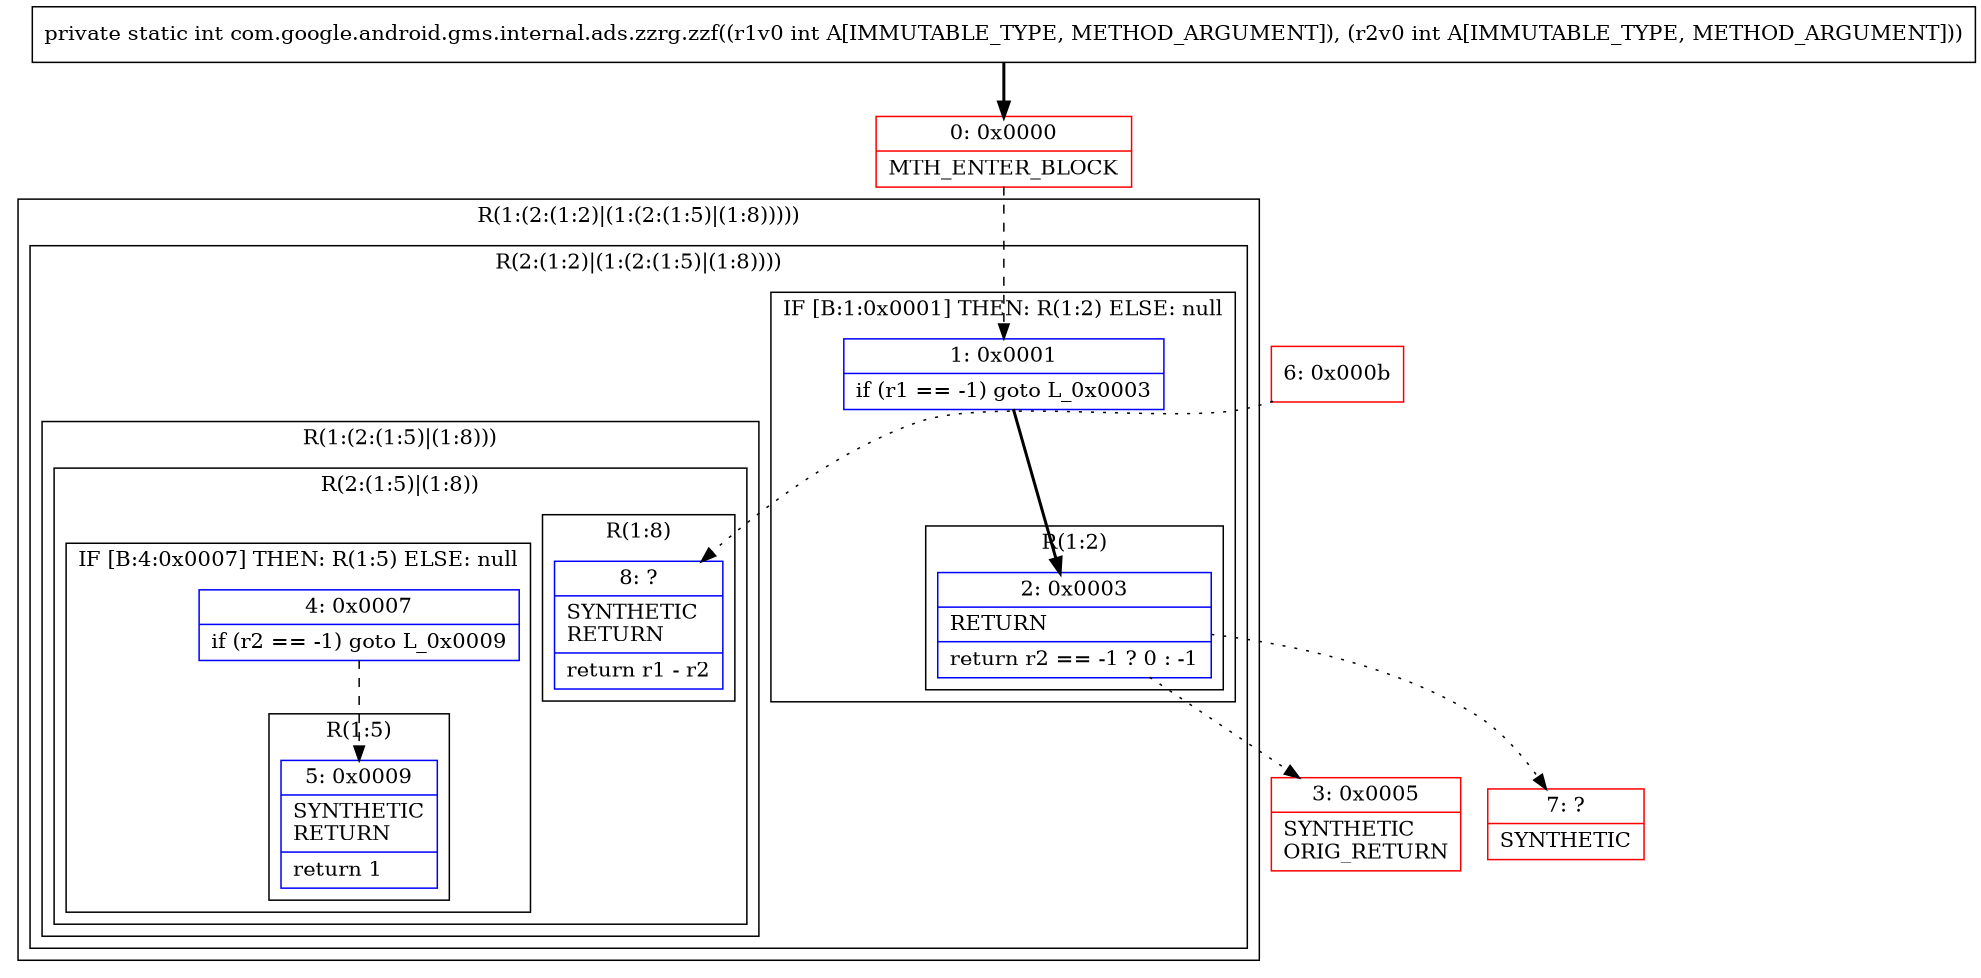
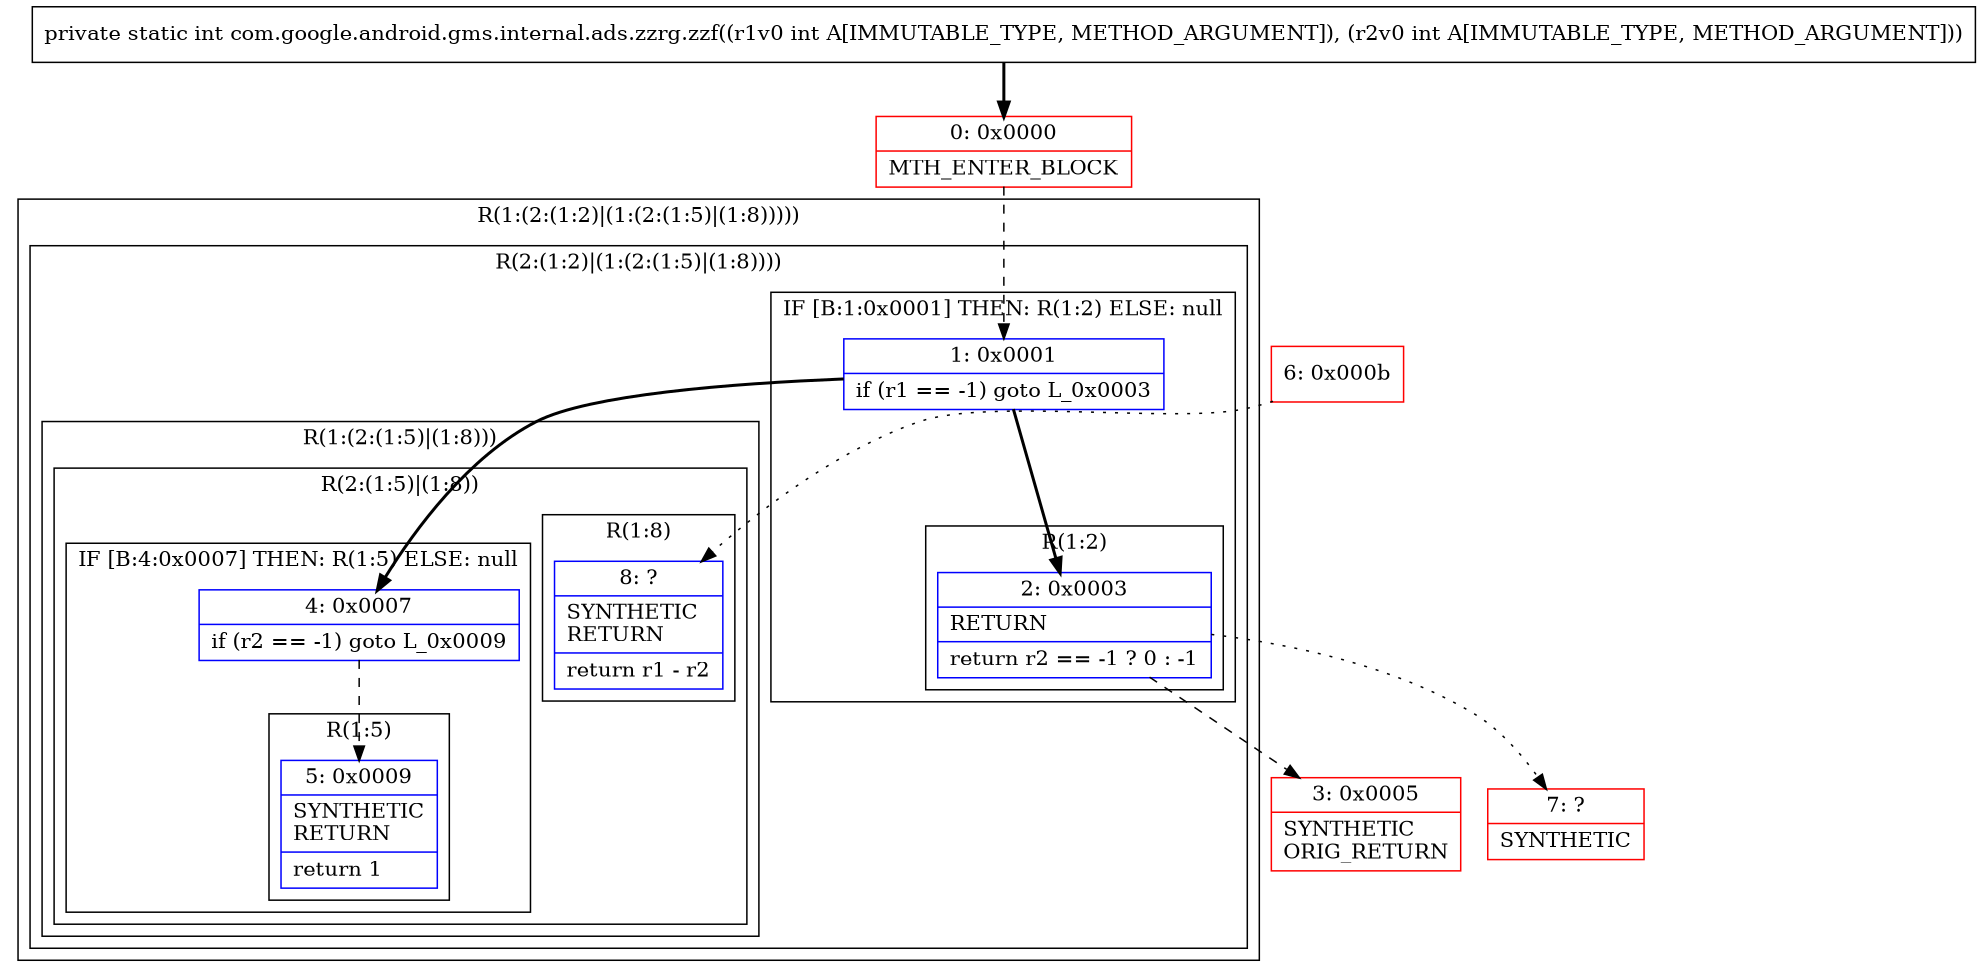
none -> (580, 407)
(1218, 723) -> (1218, 723)
